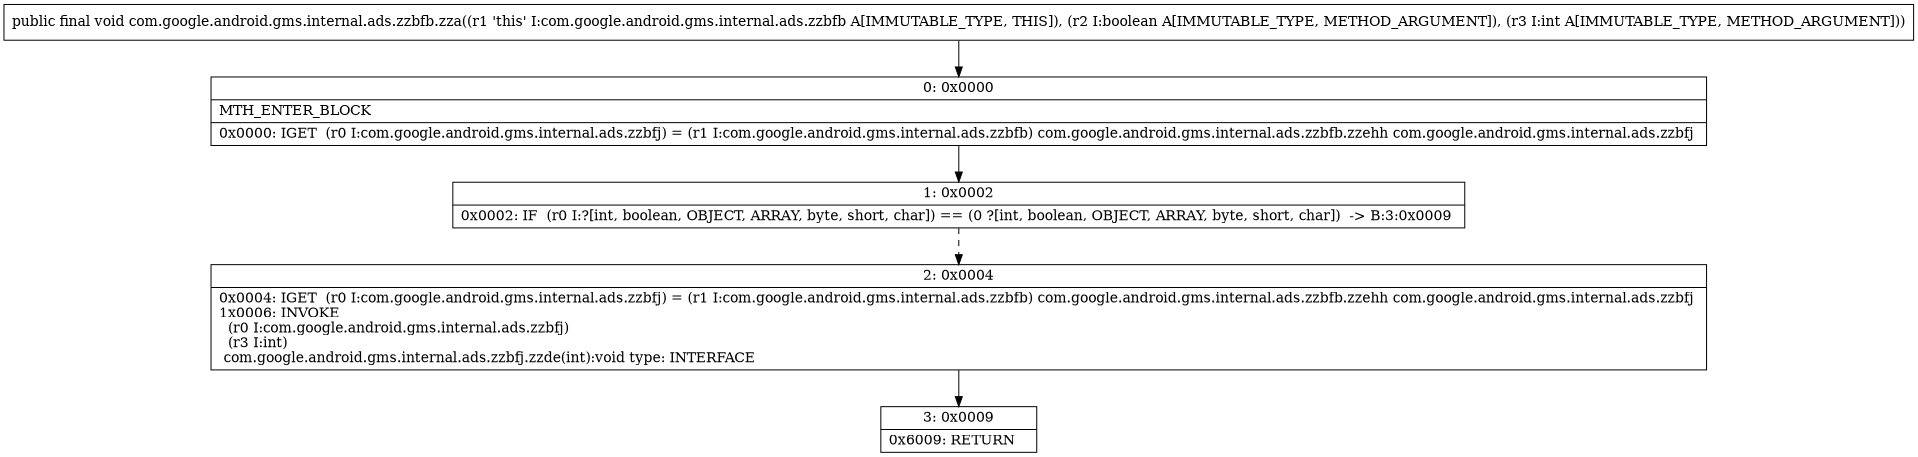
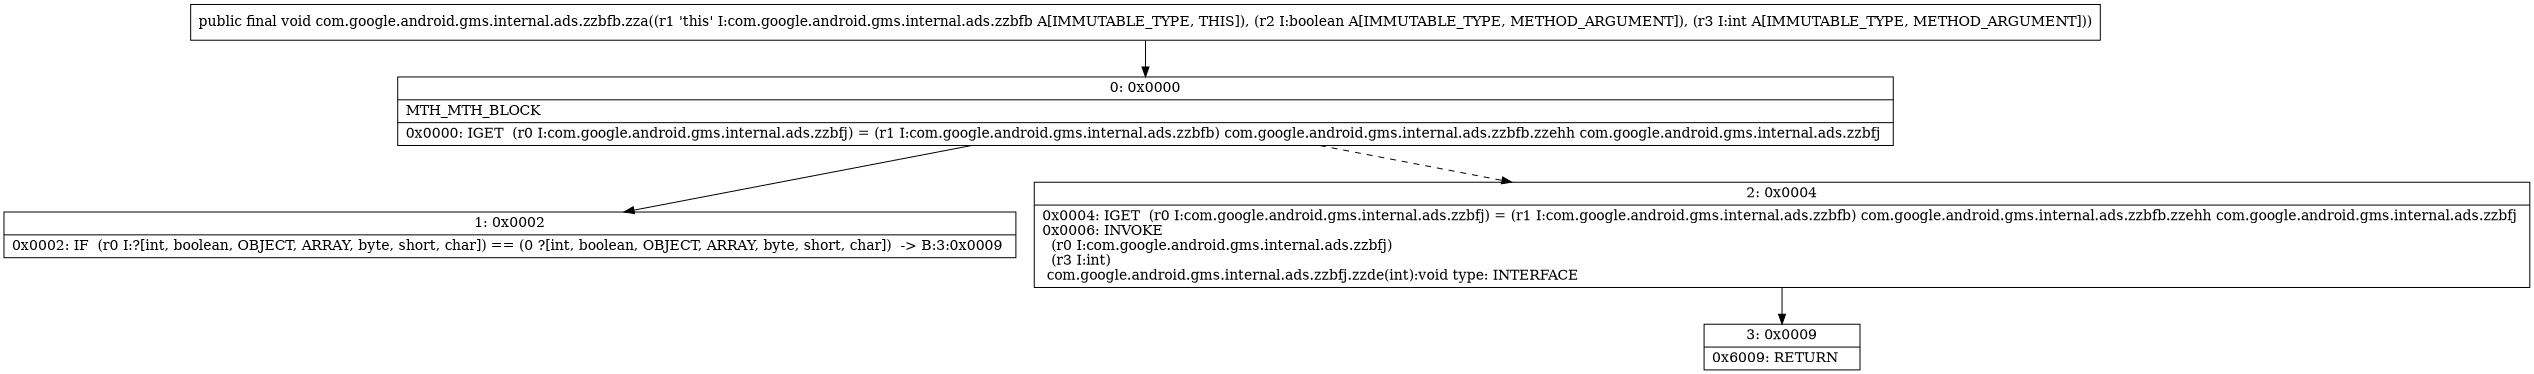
(295, 111) -> (473, 111)
(959, 241) -> (1411, 163)
(284, 313) -> (1107, 231)
